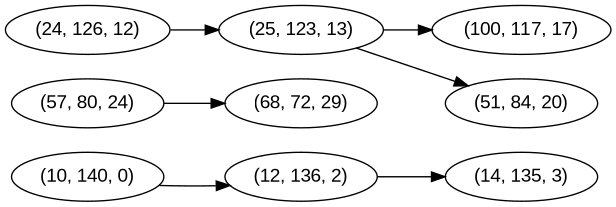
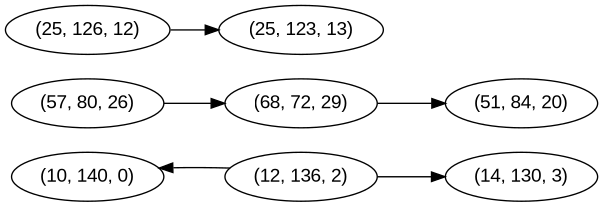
(88, 30) -> (88, 30)
(521, 30) -> none
(406, 65) -> (405, 103)
(88, 103) -> (88, 103)
(521, 177) -> (521, 177)
(187, 186) -> (202, 168)
